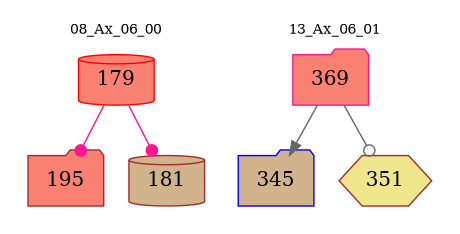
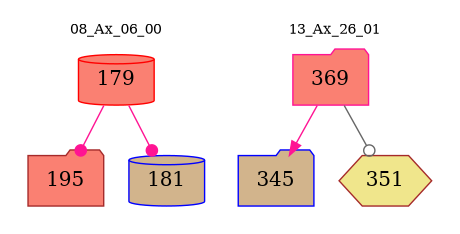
(335, 30) -> (335, 30)
(307, 124) -> (307, 124)
(167, 181) -> (167, 181)
